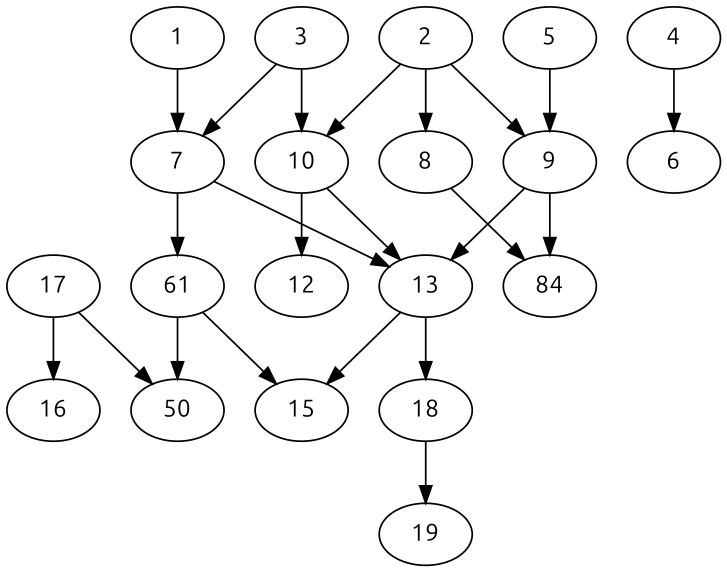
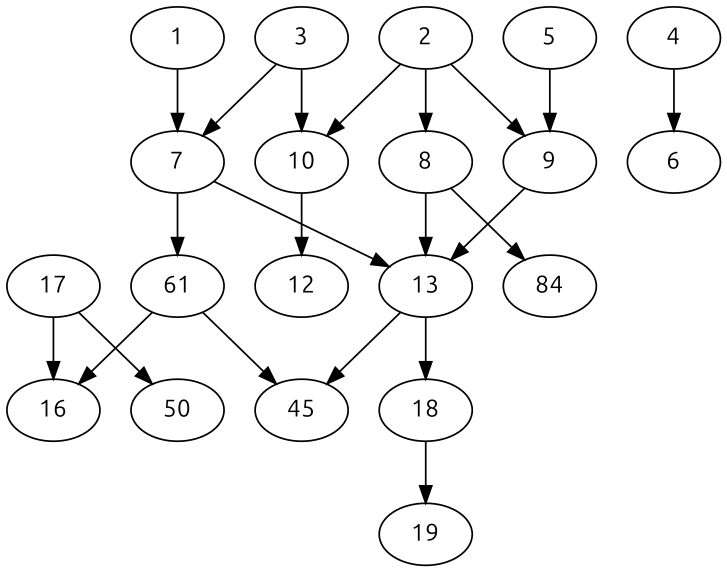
(550, 216) -> none
(357, 218) -> (426, 216)
(178, 340) -> (123, 340)
(302, 410) -> (302, 410)
